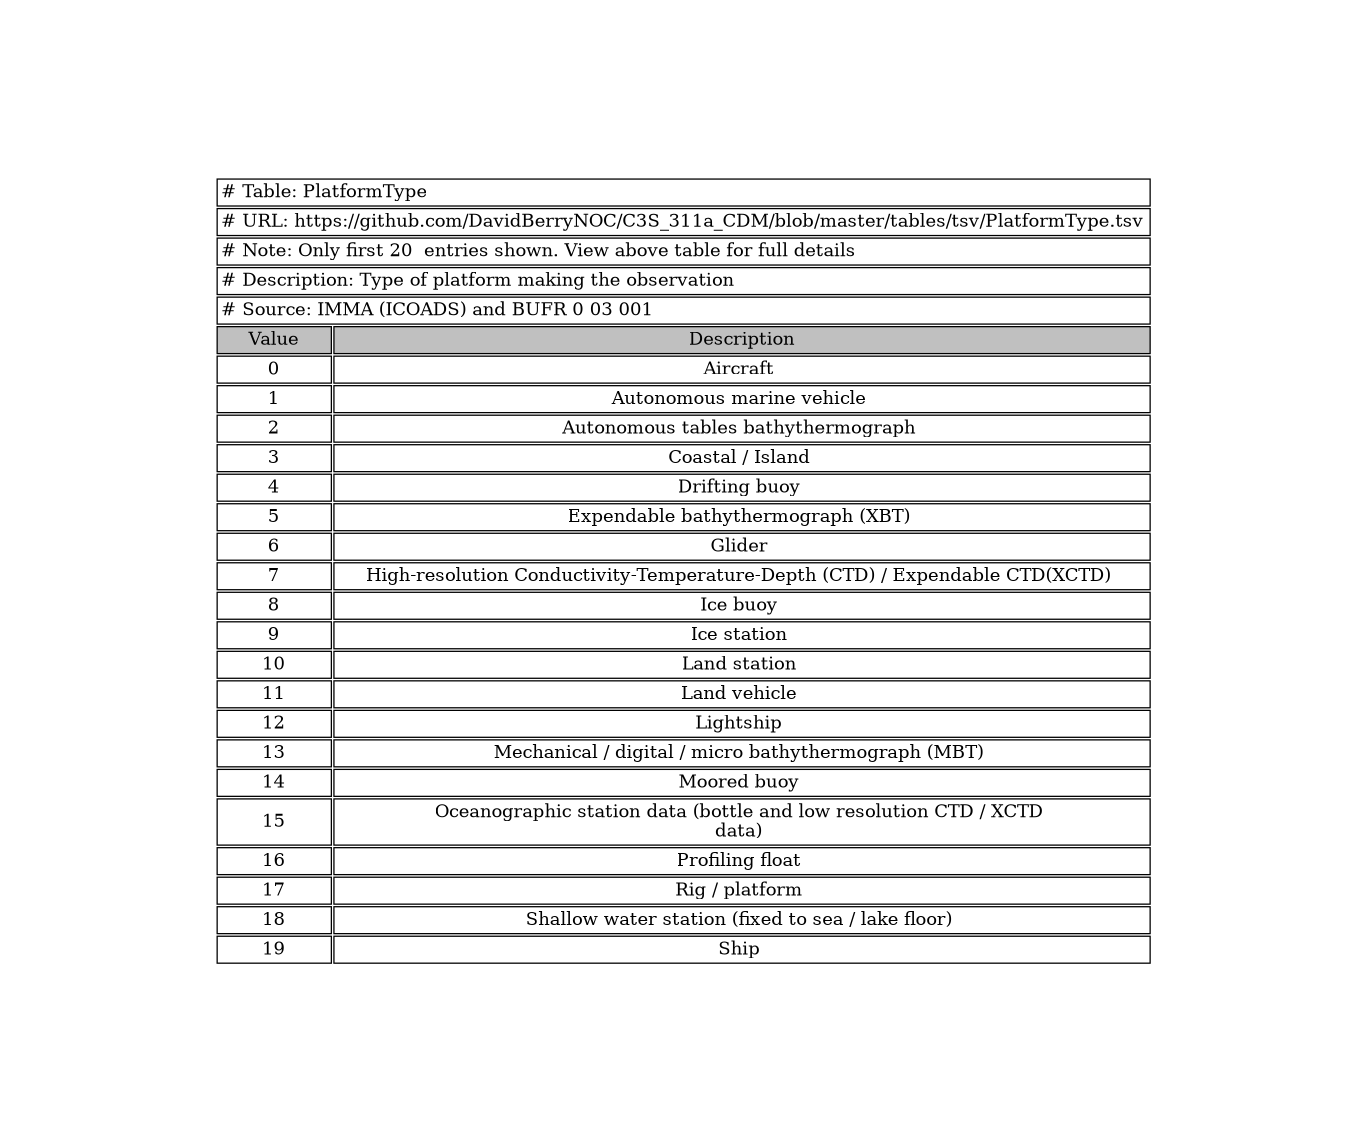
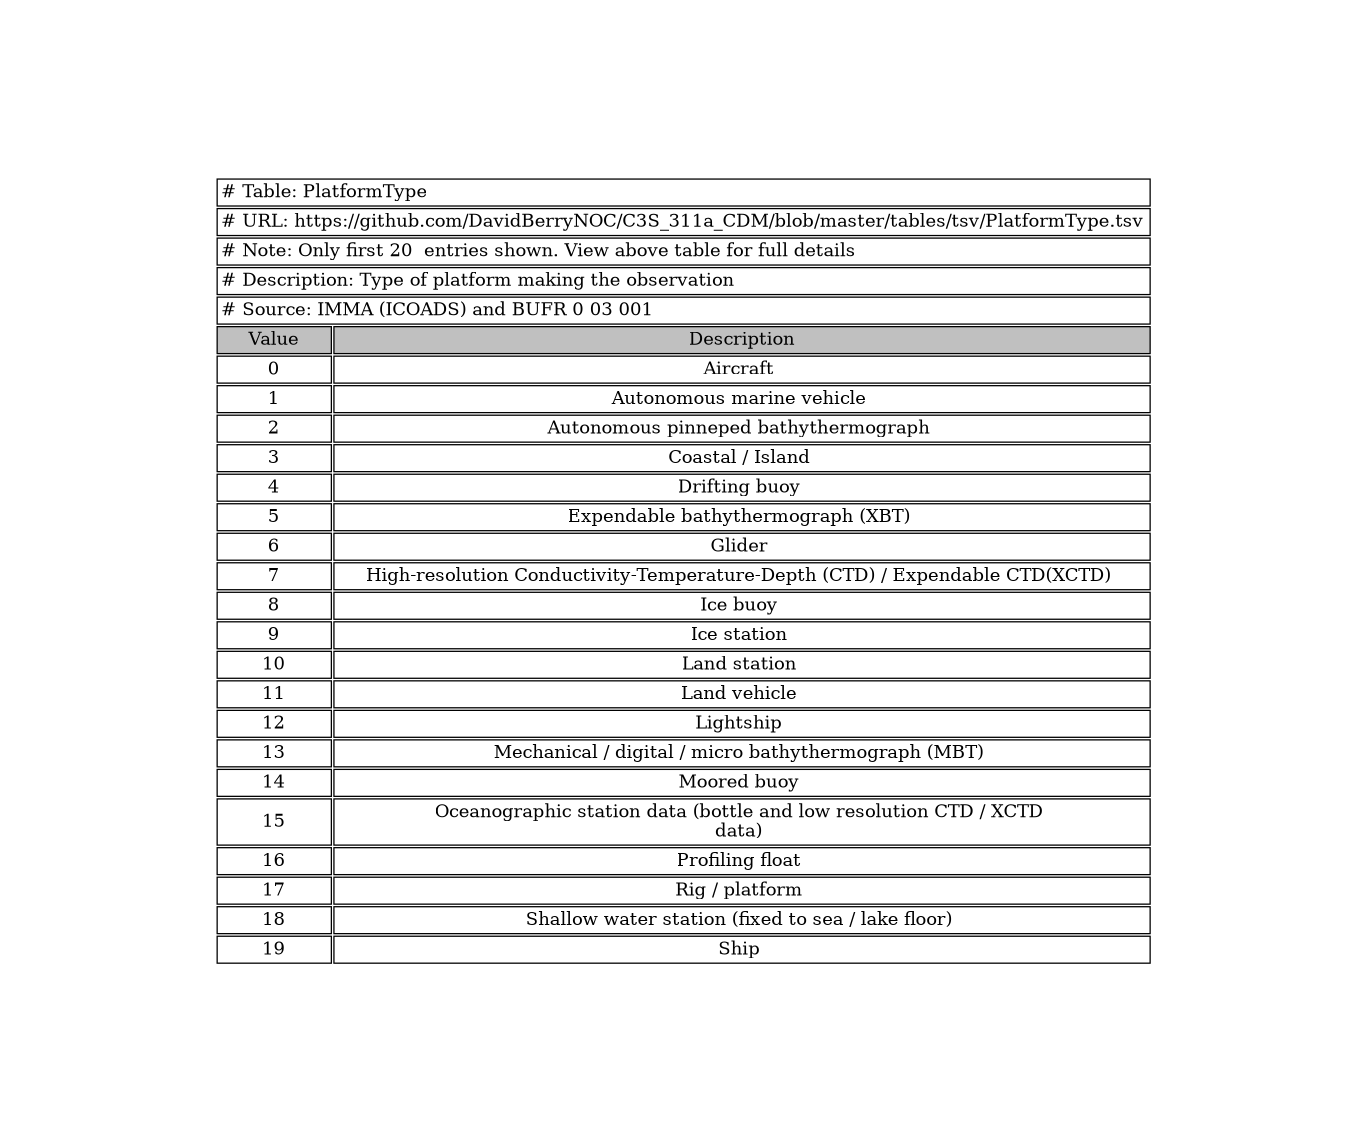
(742, 428) -> (742, 428)
